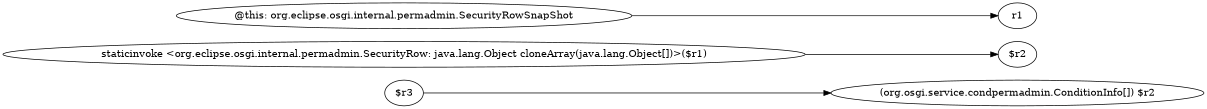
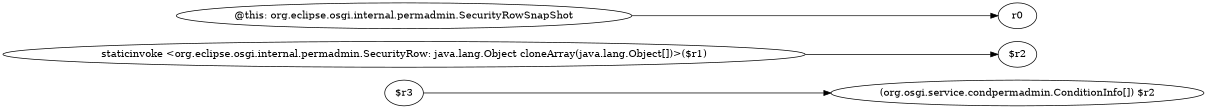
(1017, 16) -> (1017, 16)
